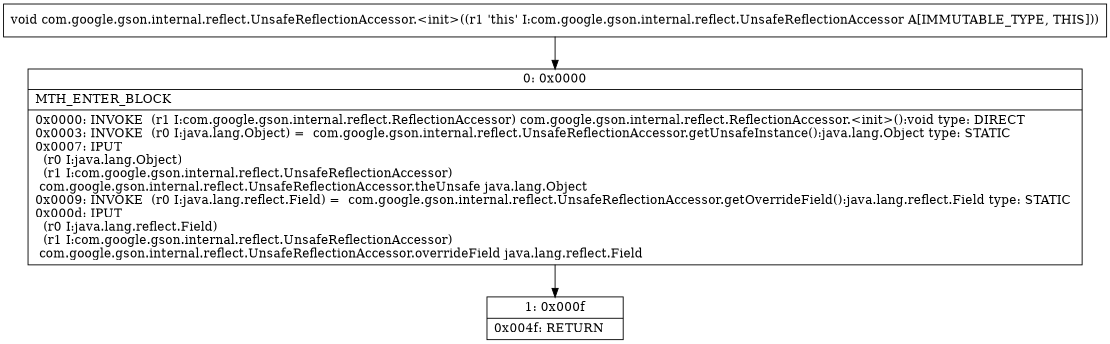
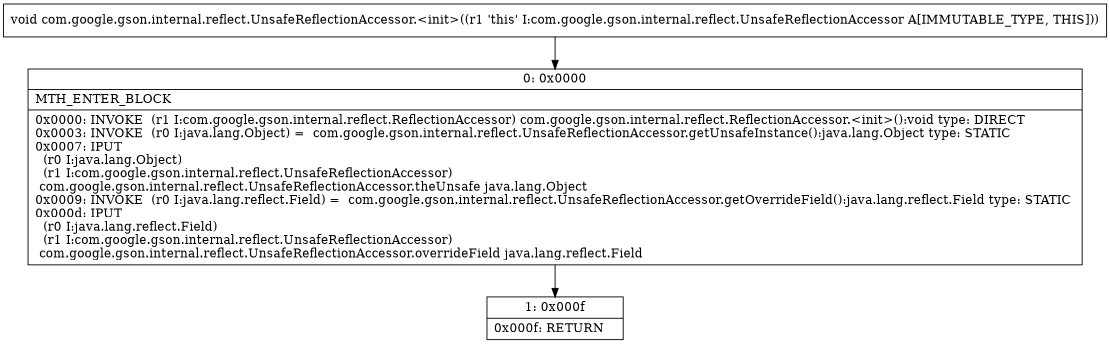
(555, 329) -> (555, 329)
